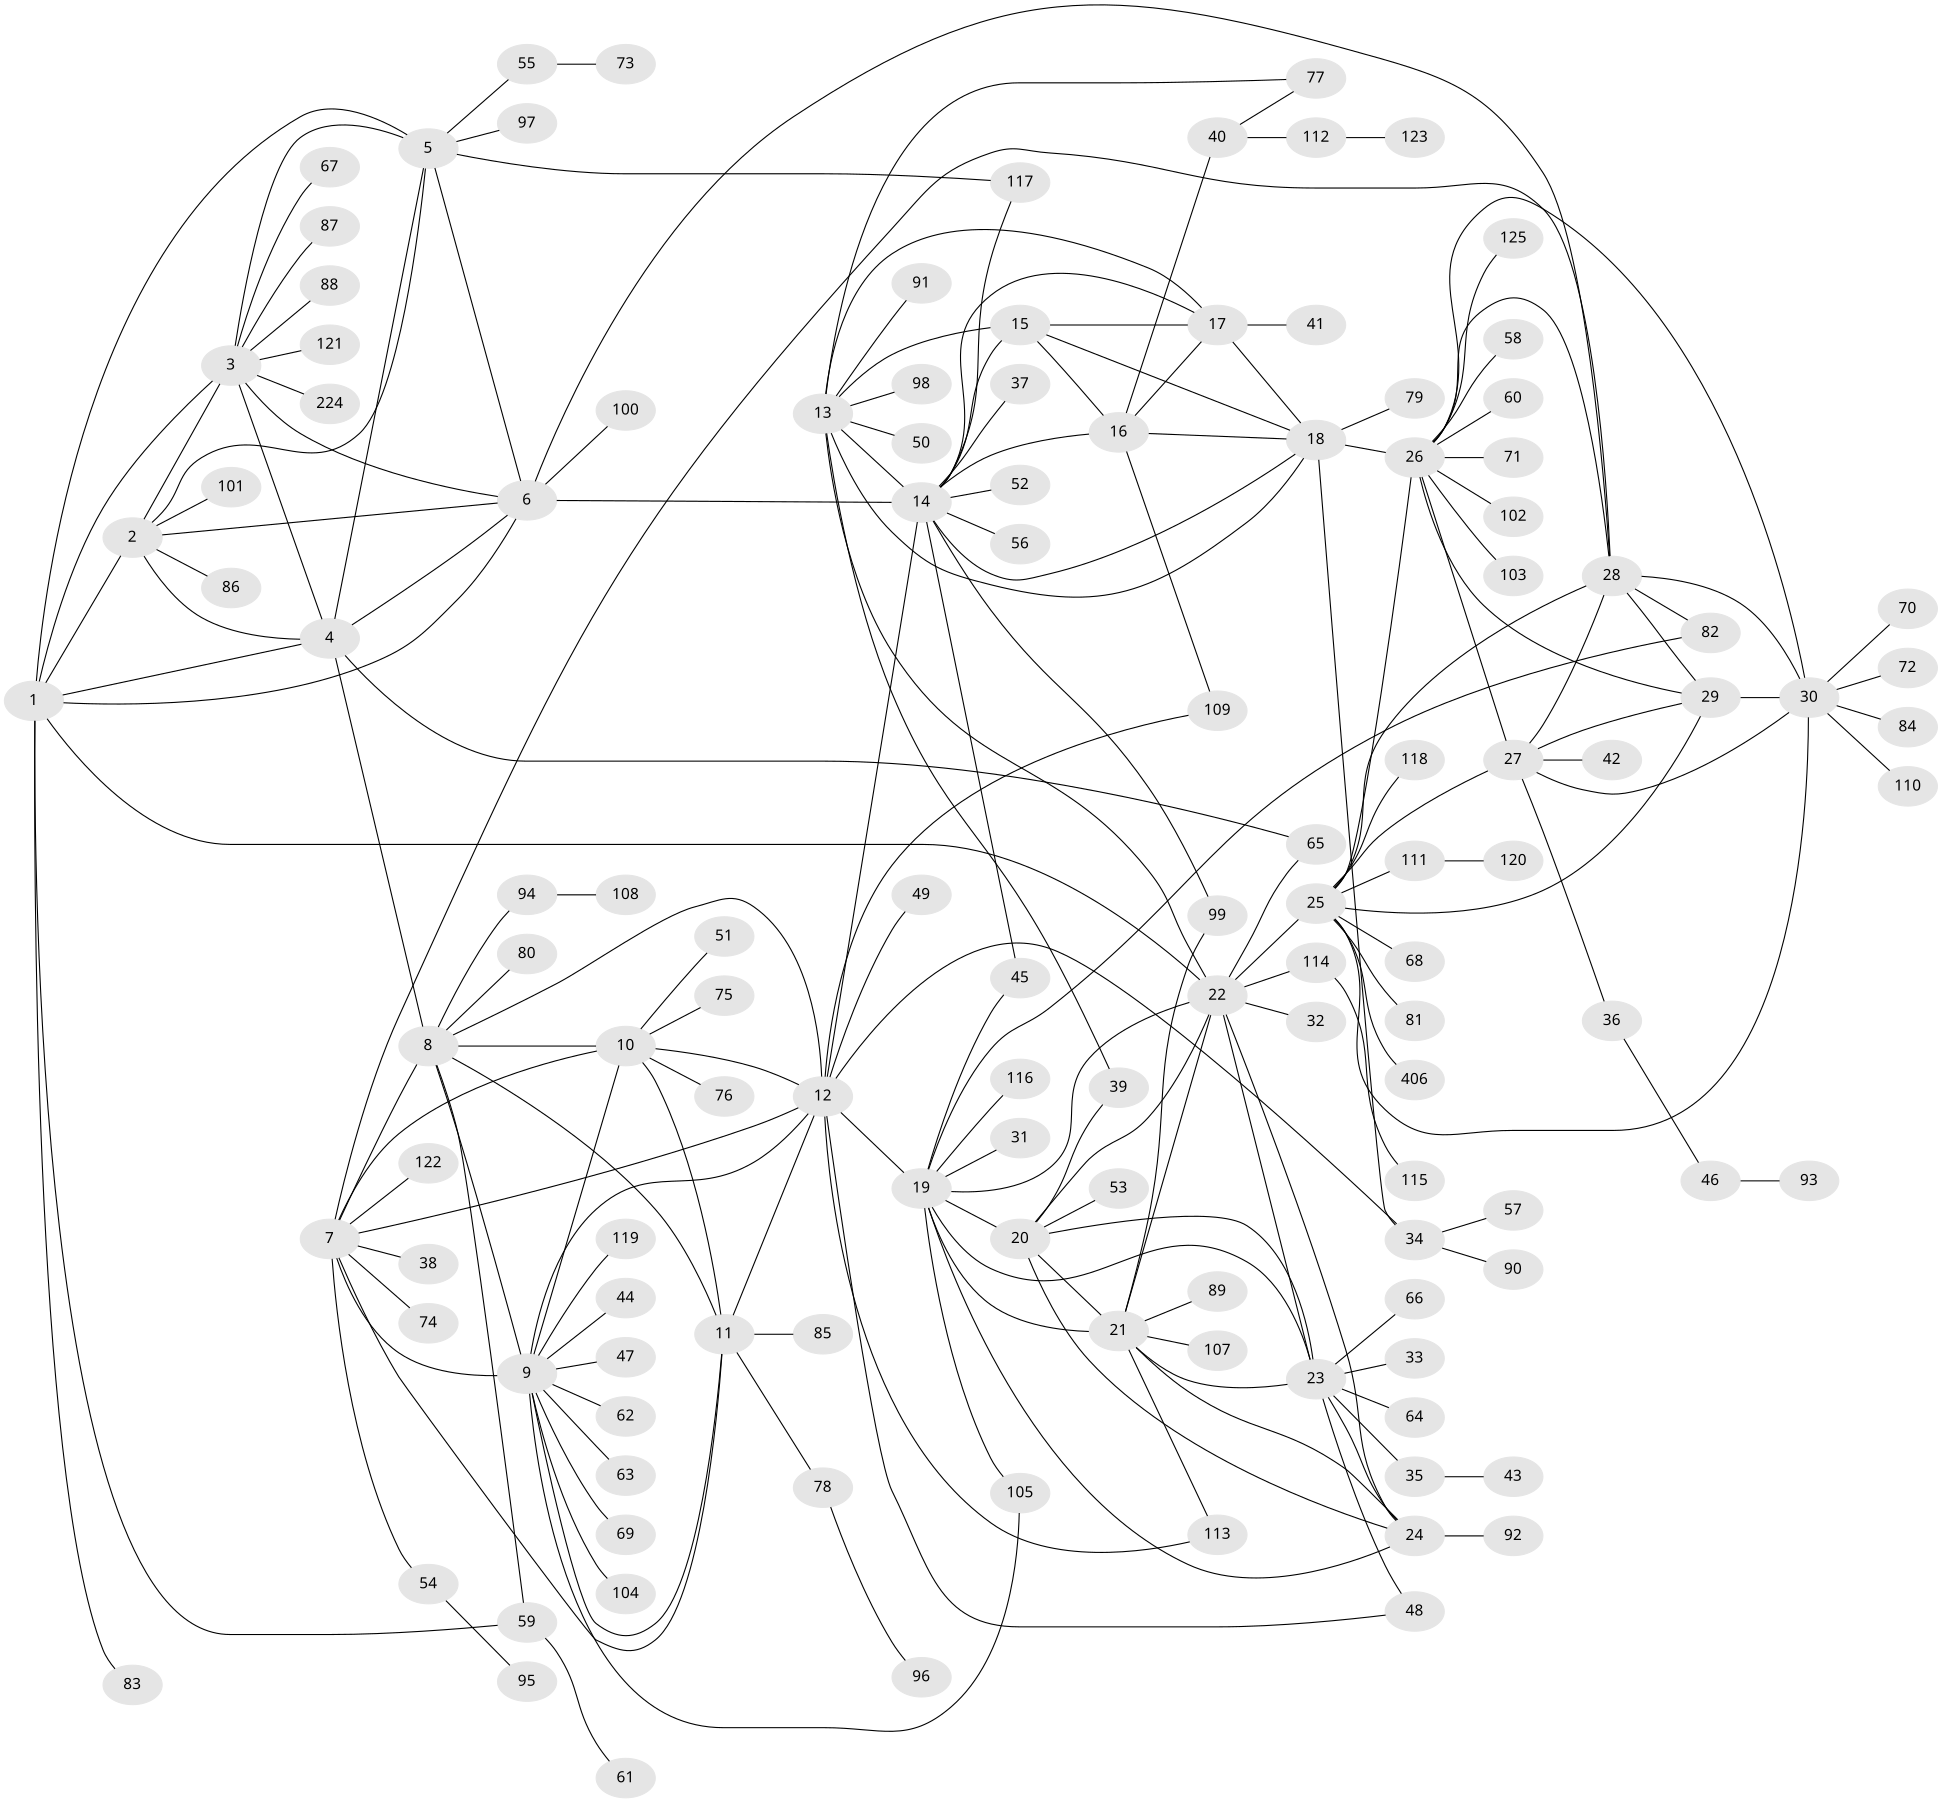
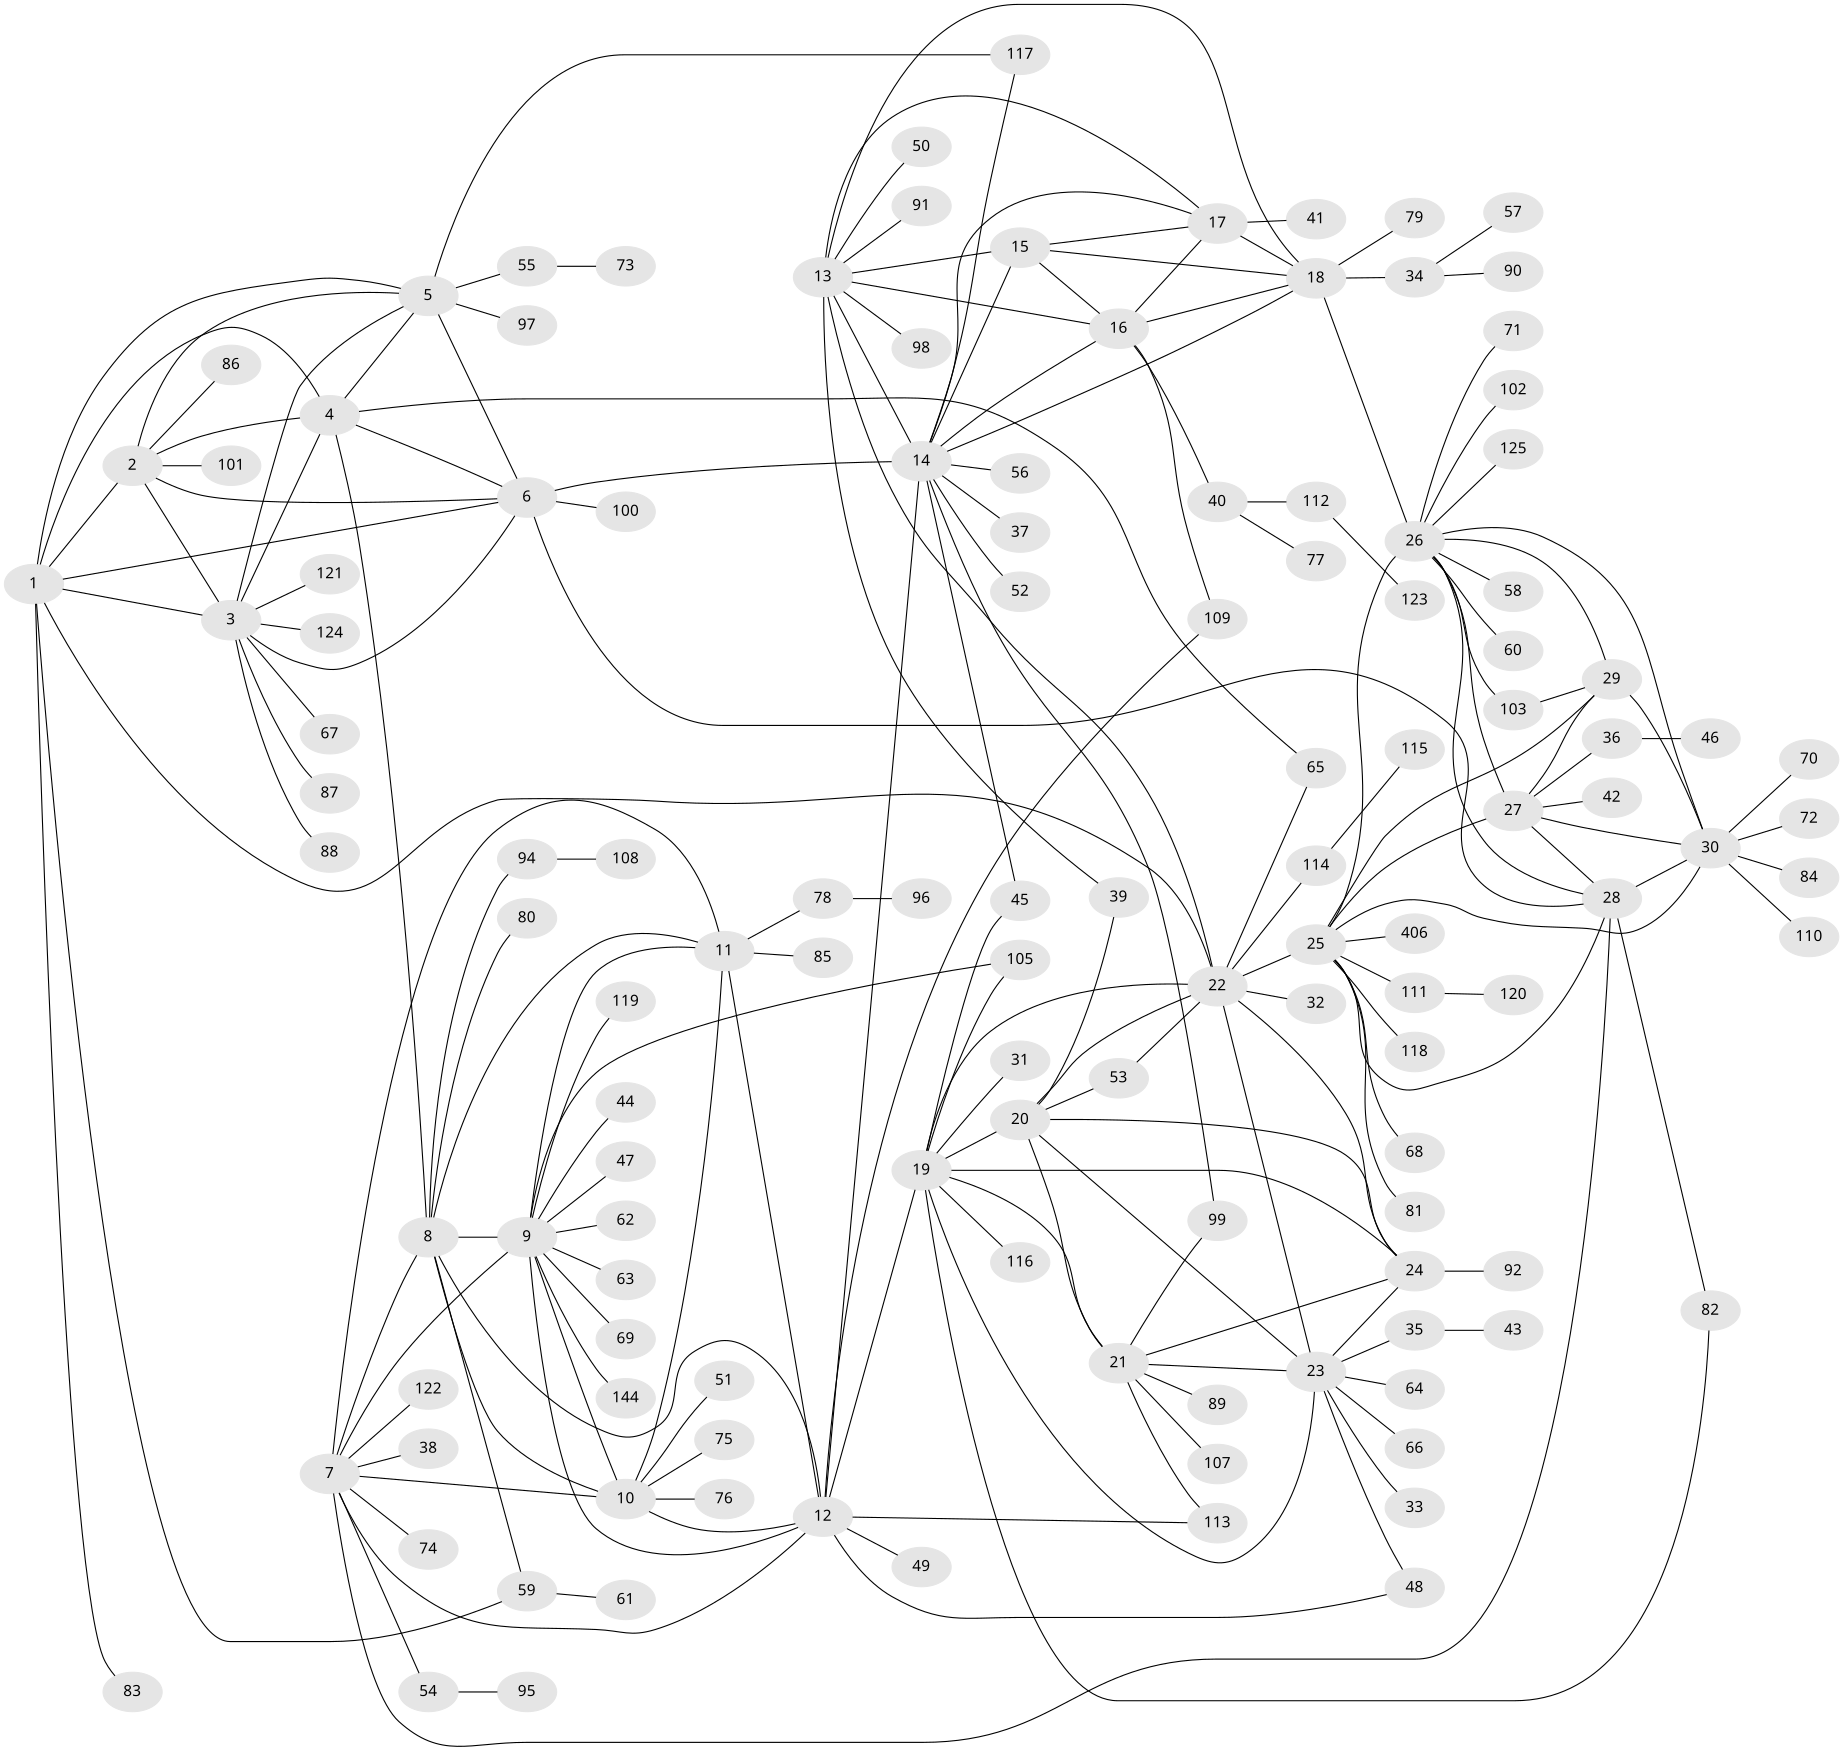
(958, 101) -> (977, 304)
(330, 404) -> (330, 633)
(1660, 635) -> (1563, 695)
(1126, 993) -> none
(1168, 1163) -> (1168, 1032)
(1809, 1181) -> none
(626, 1594) -> (626, 1398)
